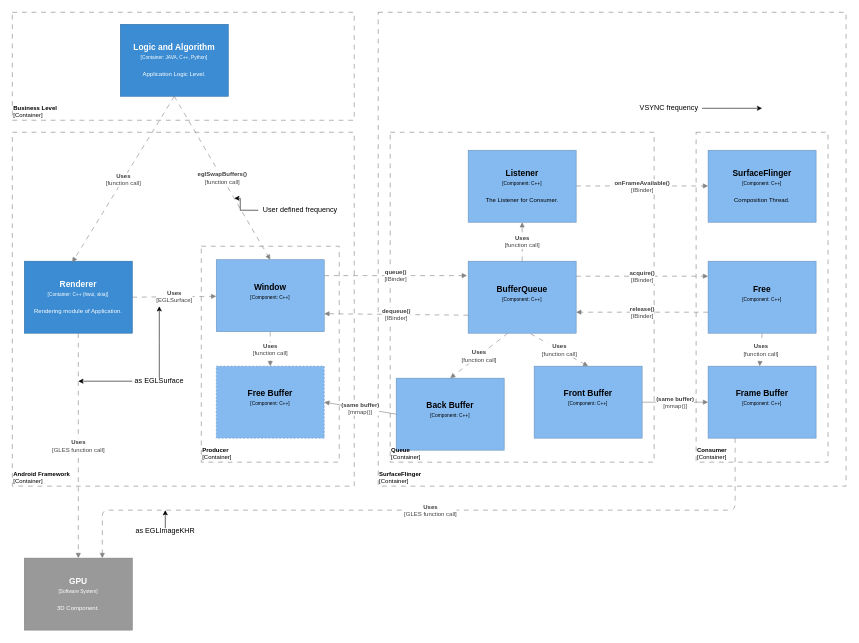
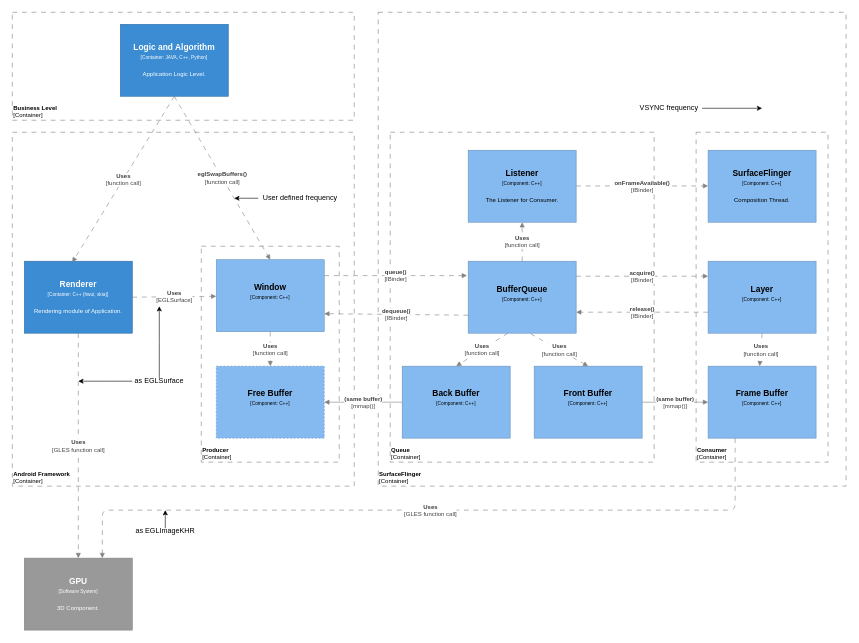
(300, 210) -> (300, 198)
(762, 297) -> (762, 297)
(450, 414) -> (456, 402)
